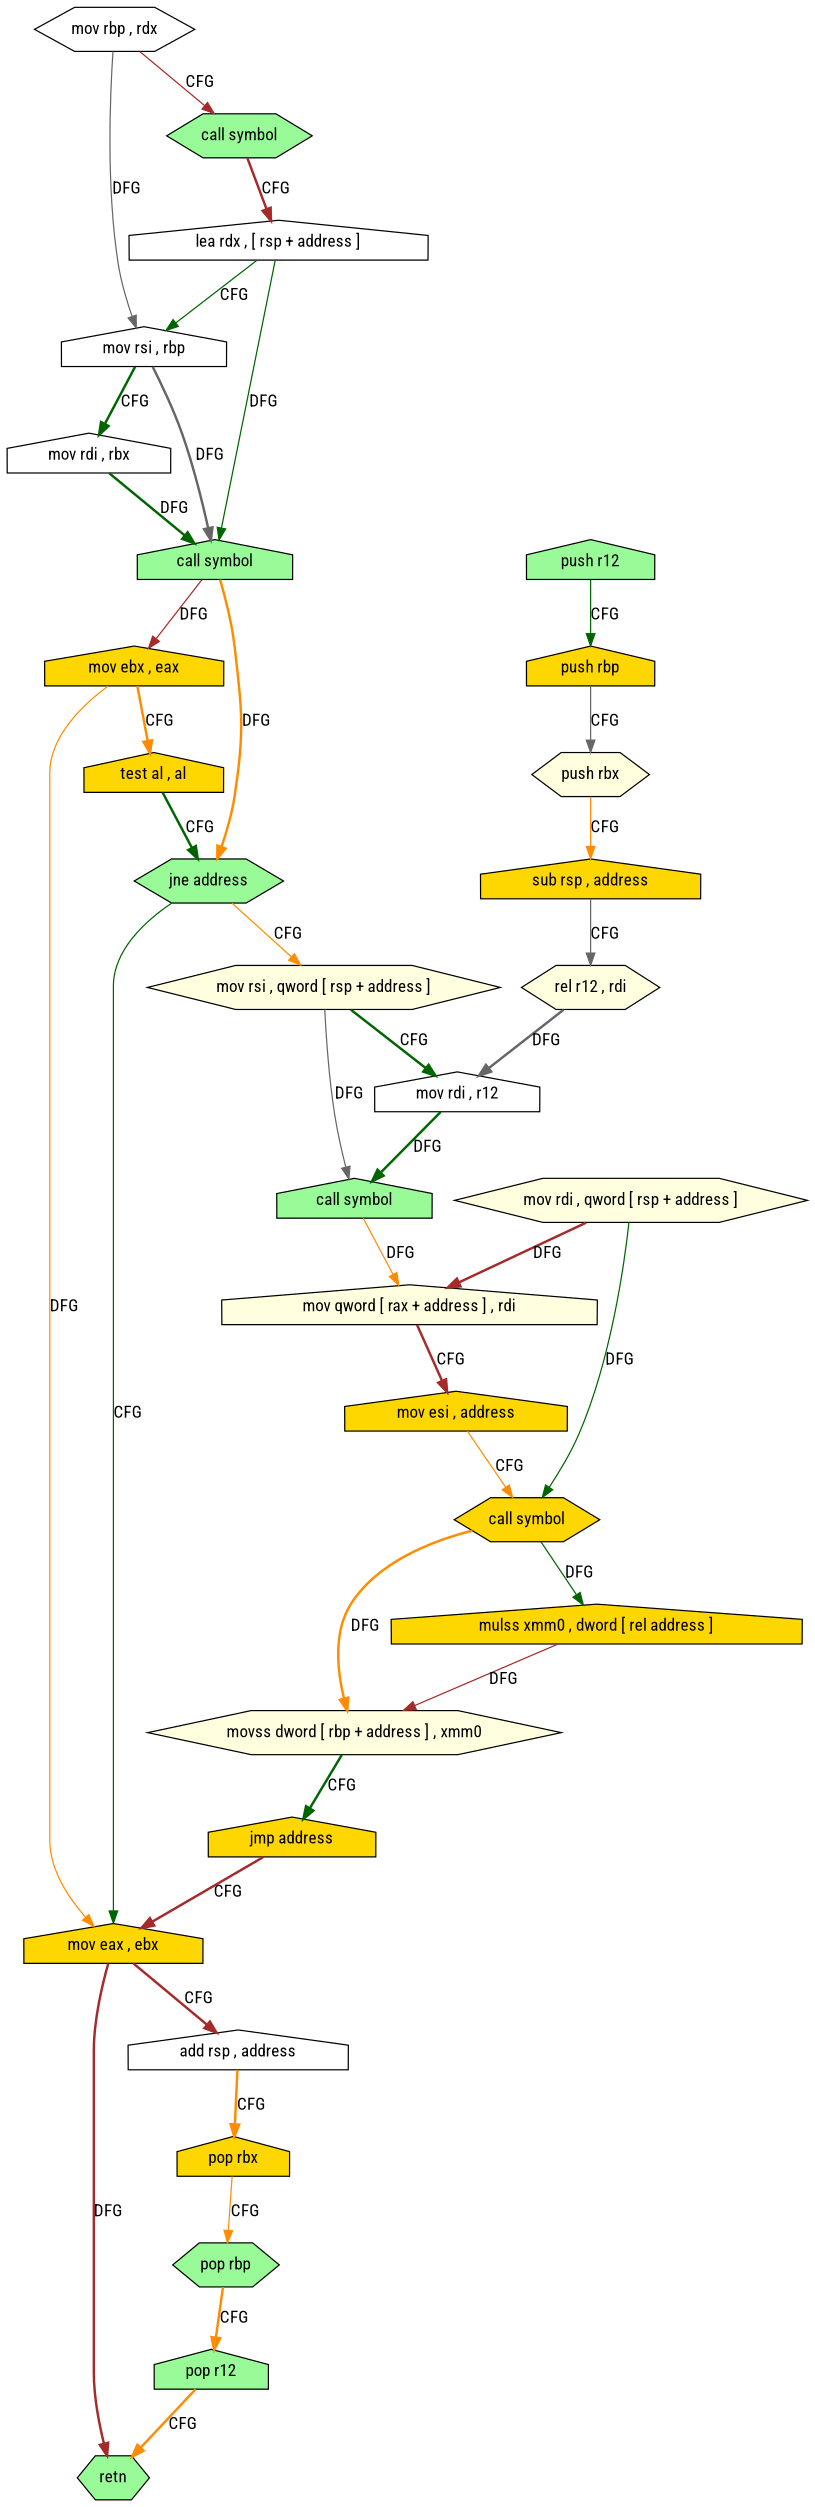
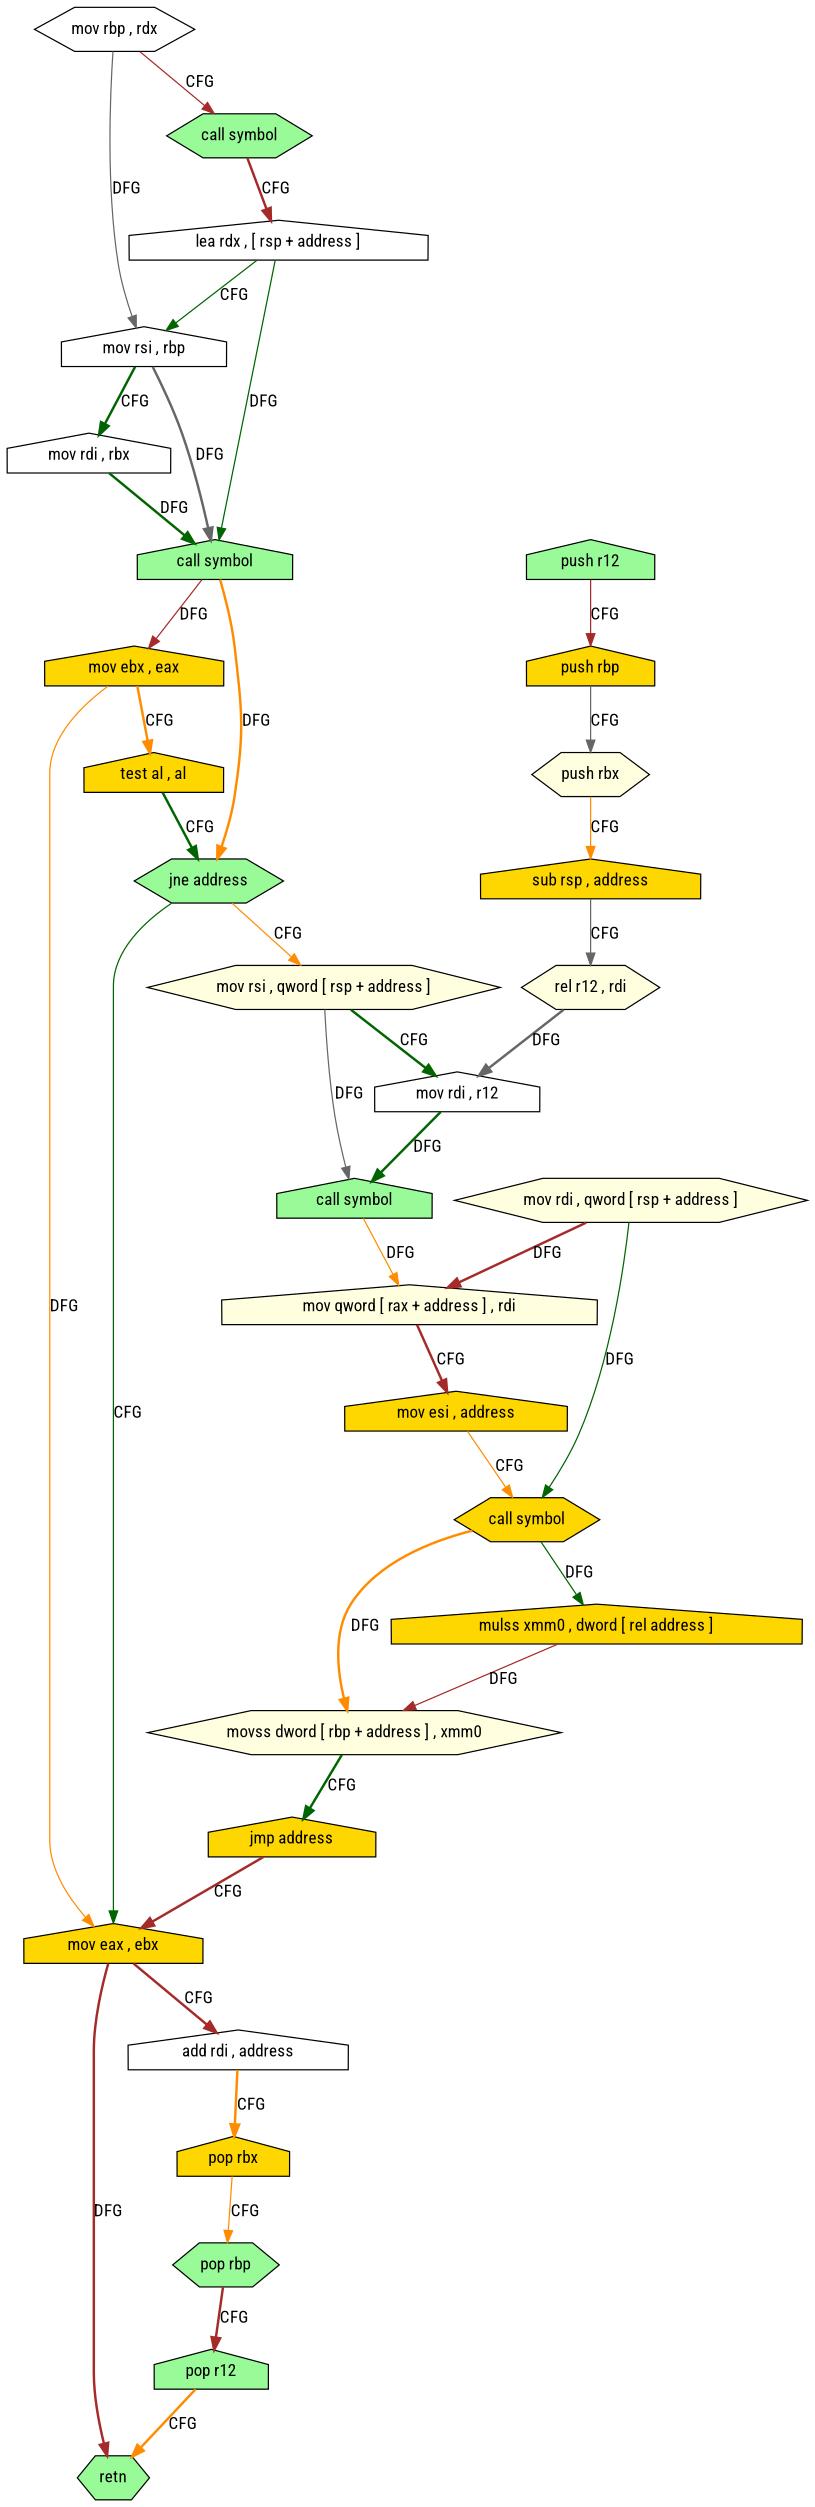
(591, 607) -> (591, 607)
(238, 2052) -> (238, 2052)
(219, 2312) -> (219, 2312)
